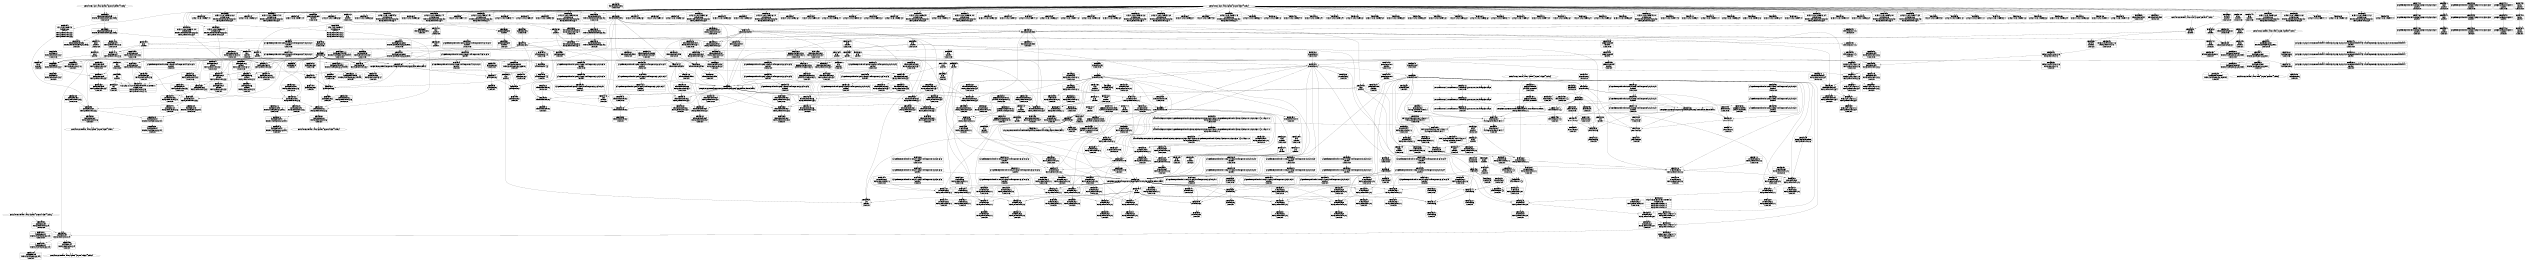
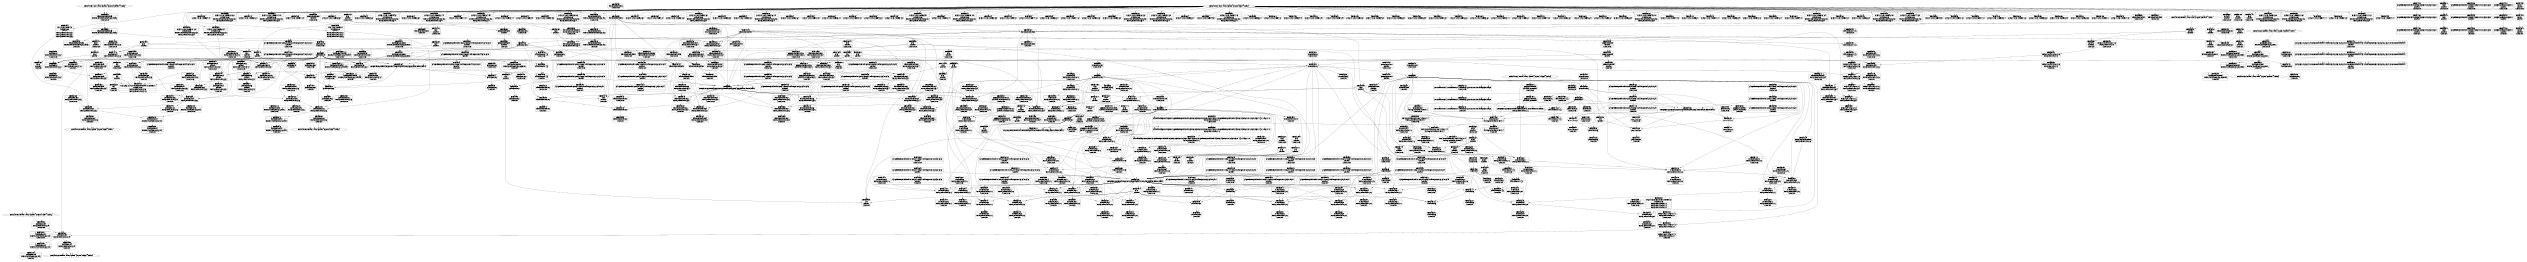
(713, 32) -> (713, 32)
